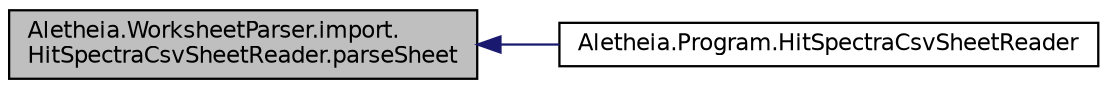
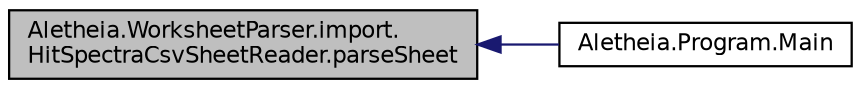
(829, 45) -> (706, 45)
